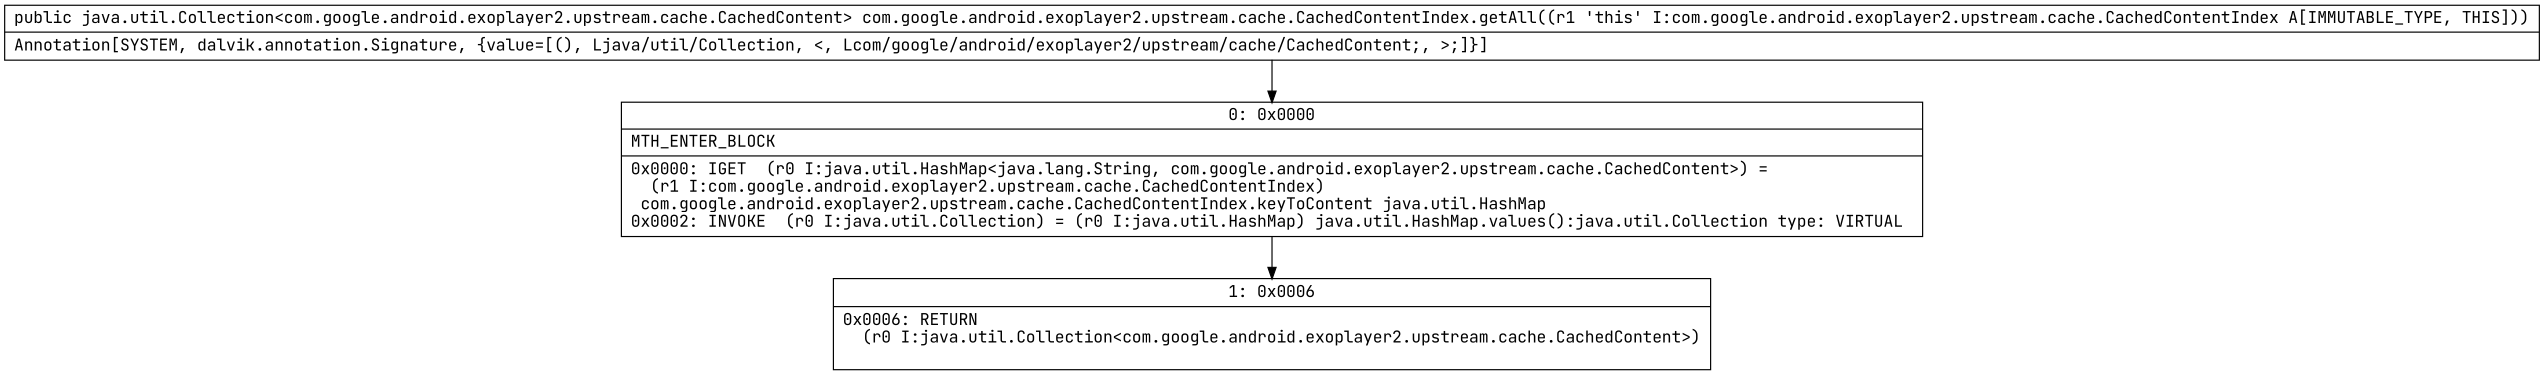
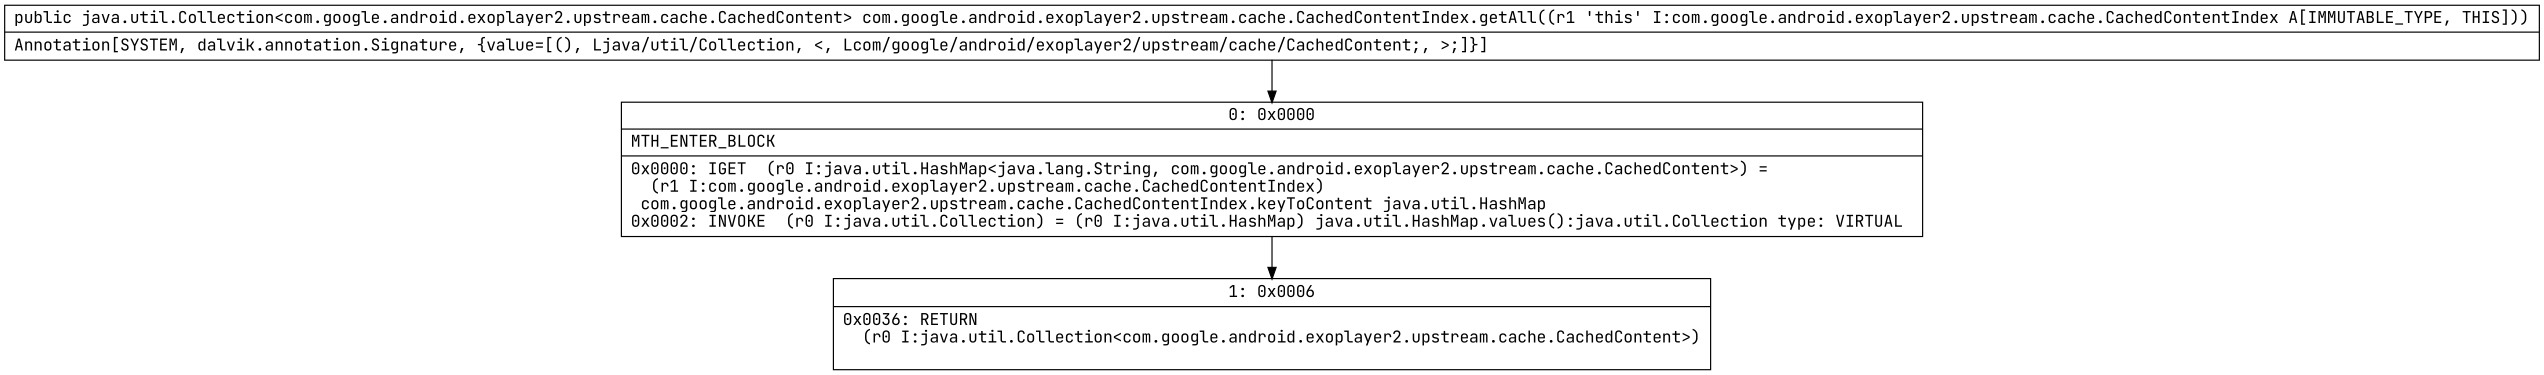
(920, 320) -> (920, 320)
